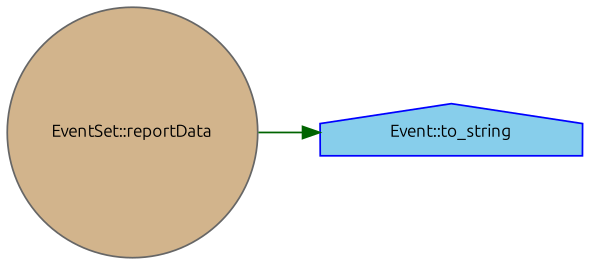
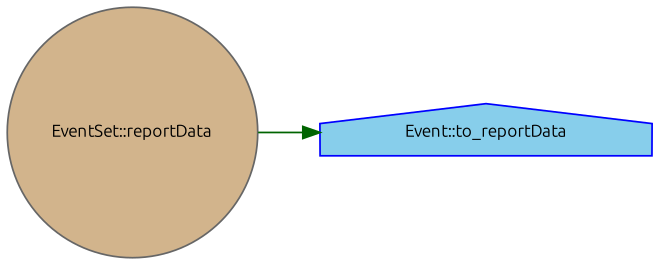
(451, 132) -> (486, 132)
